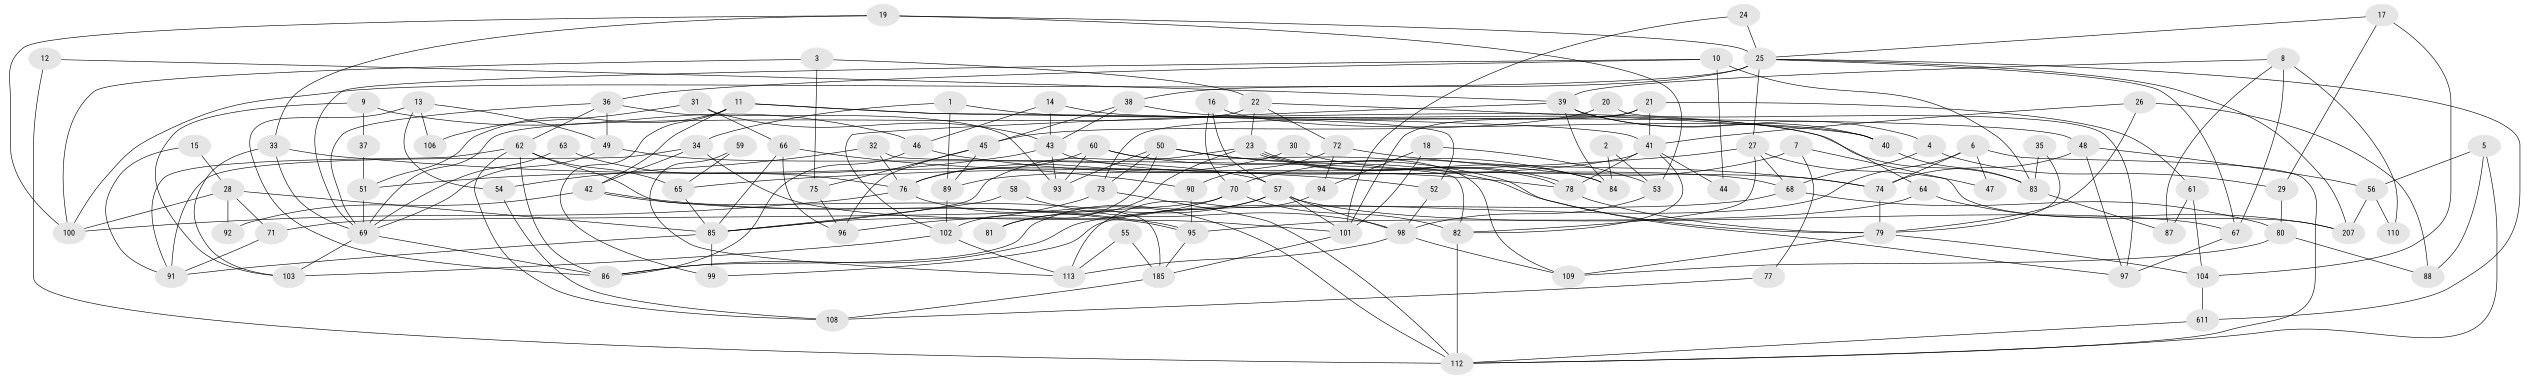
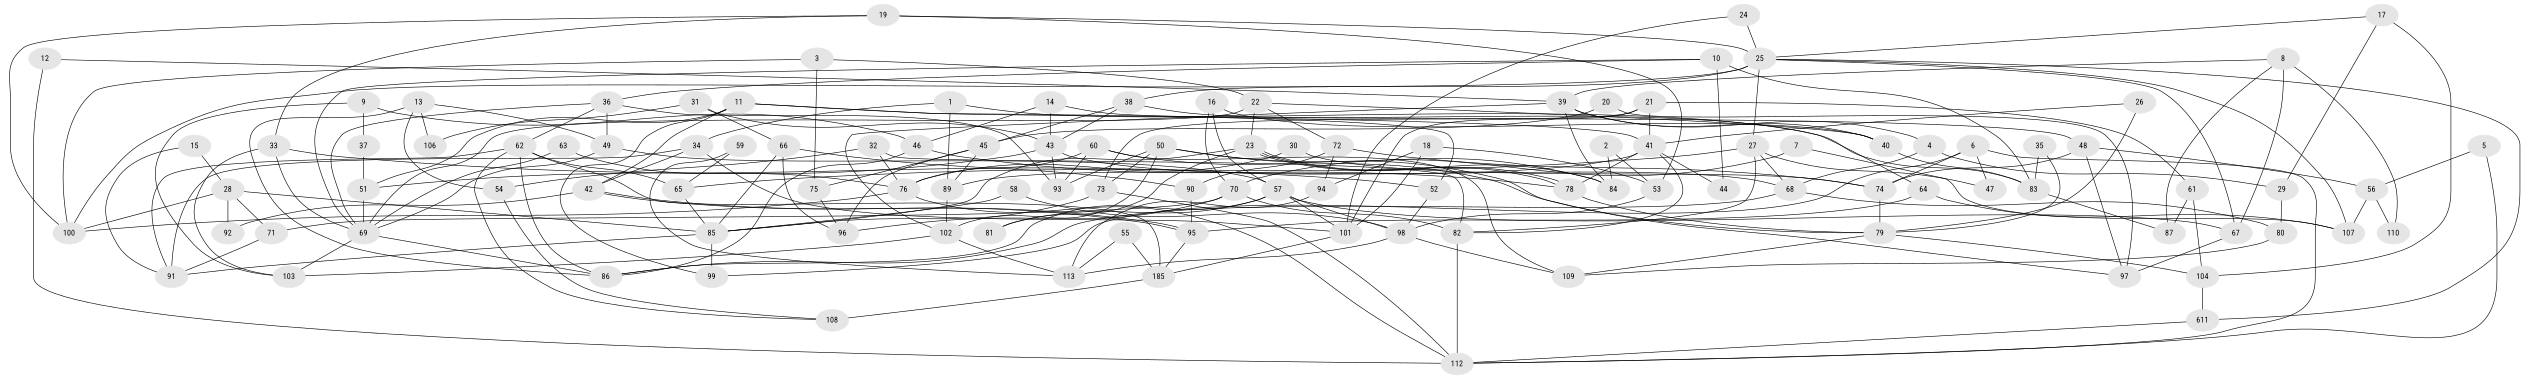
(2349, 233) -> (2349, 233)
(1768, 277) -> none
(2428, 277) -> none
